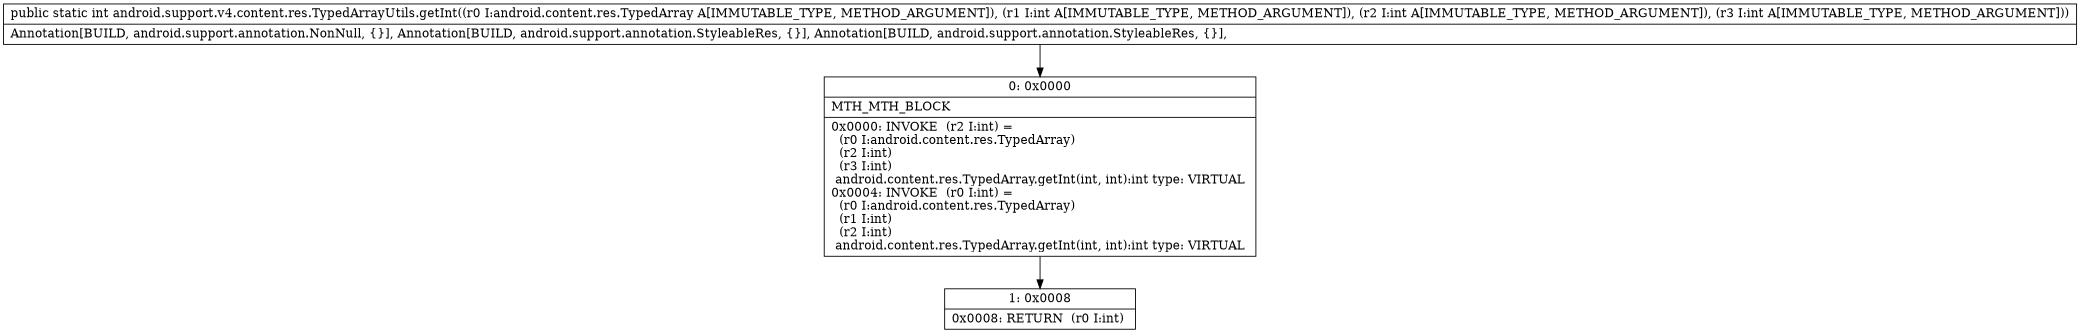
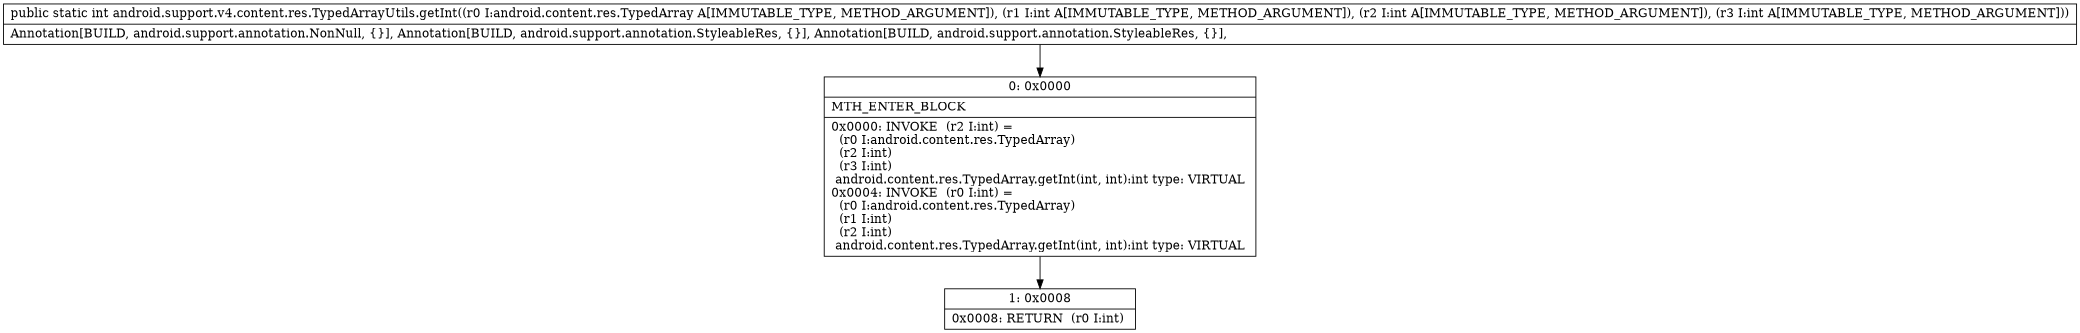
(891, 107) -> (899, 107)
